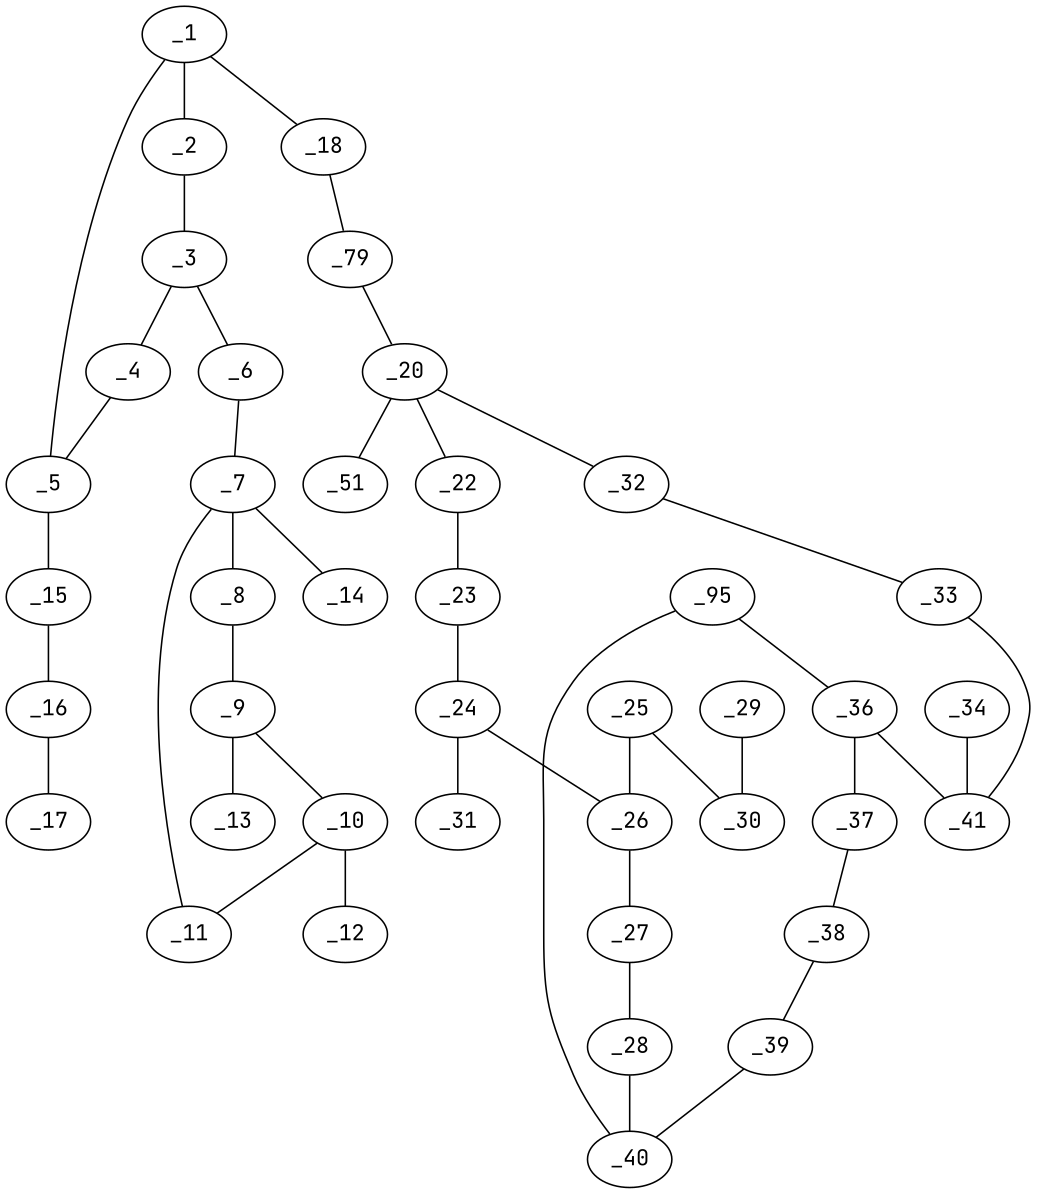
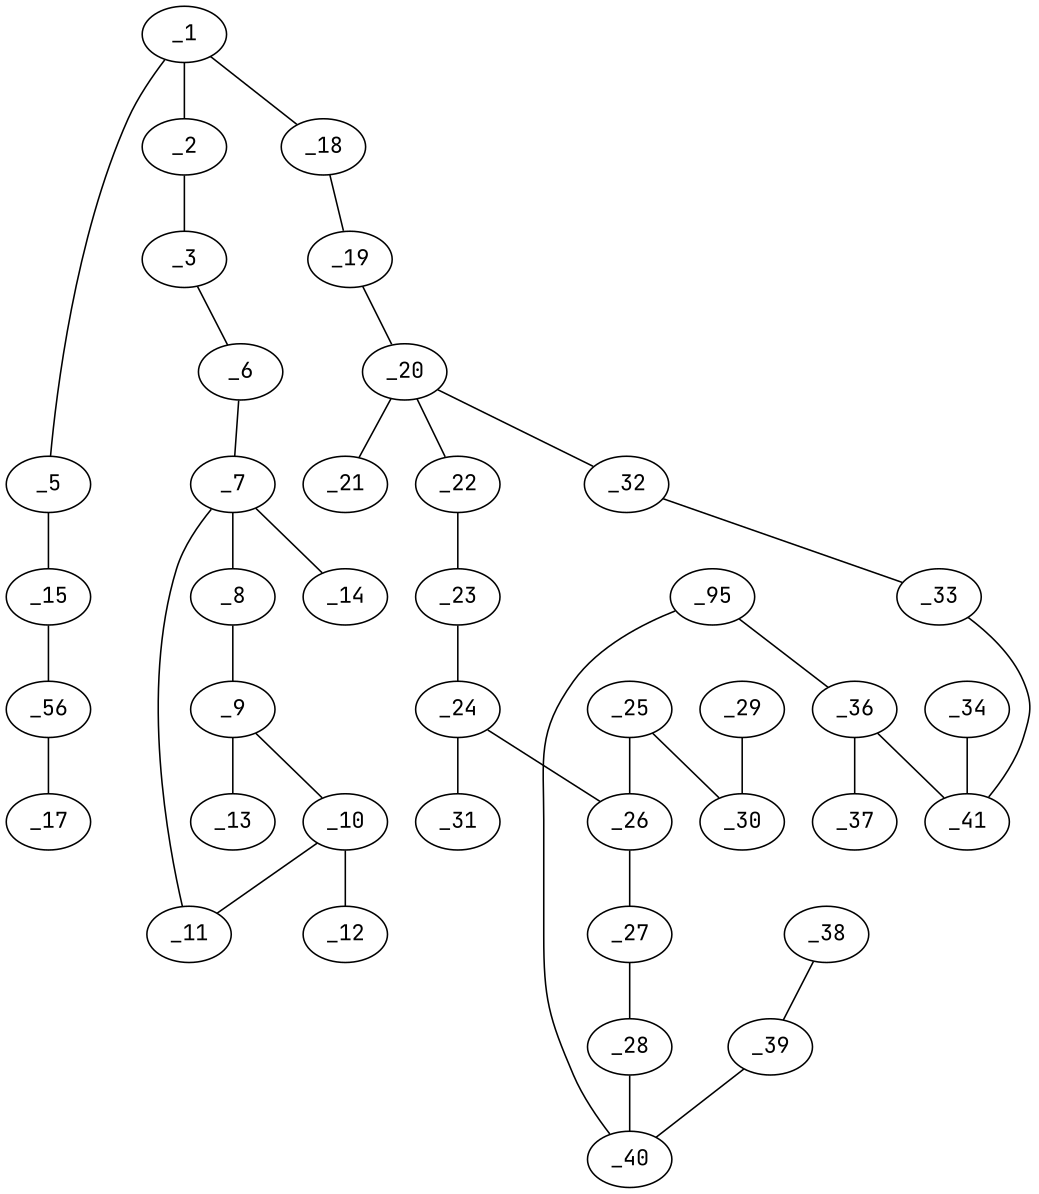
(350, 259) -> (350, 259)
(128, 372) -> none
(345, 484) -> (345, 484)
(48, 709) -> (48, 709)
(841, 878) -> none
